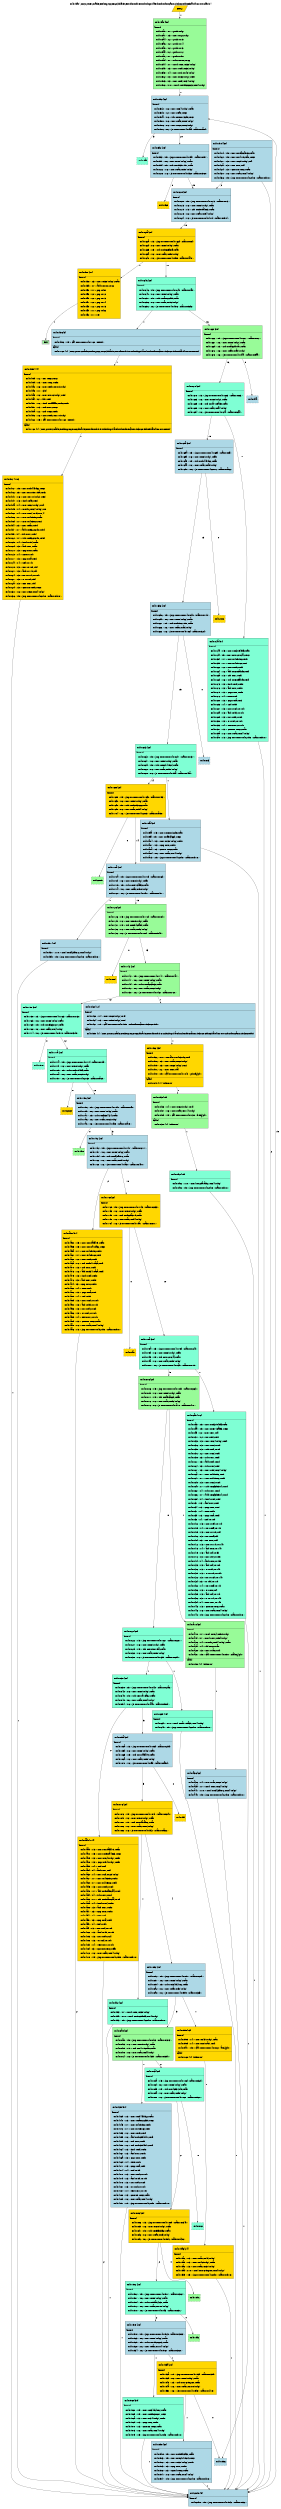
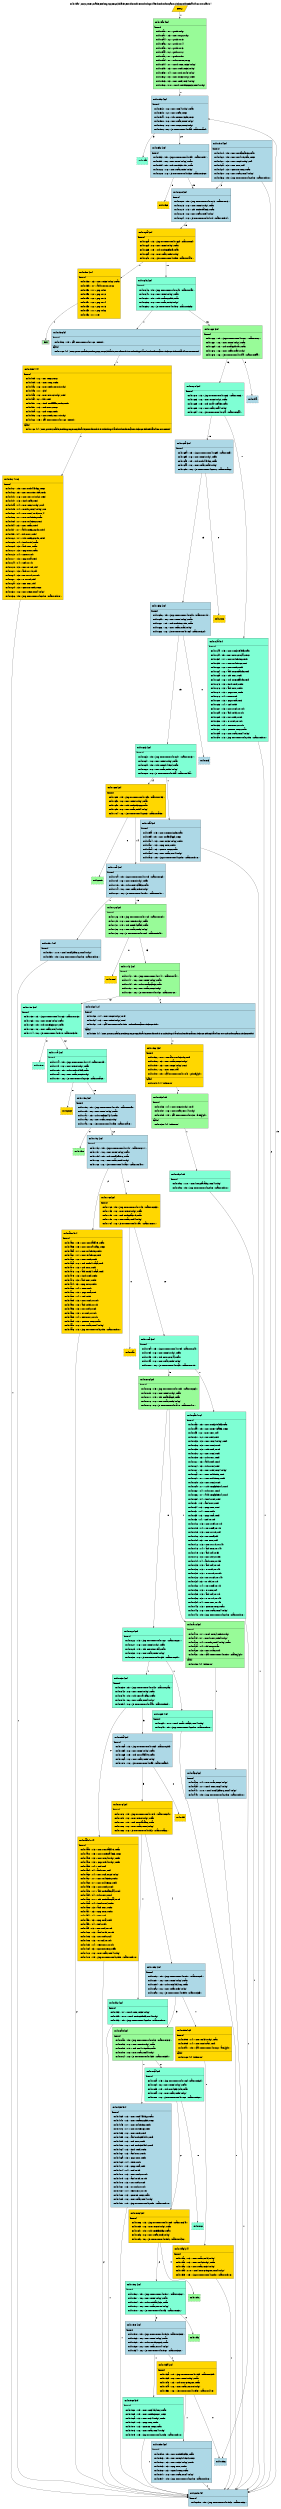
(113, 1132) -> (113, 1132)
